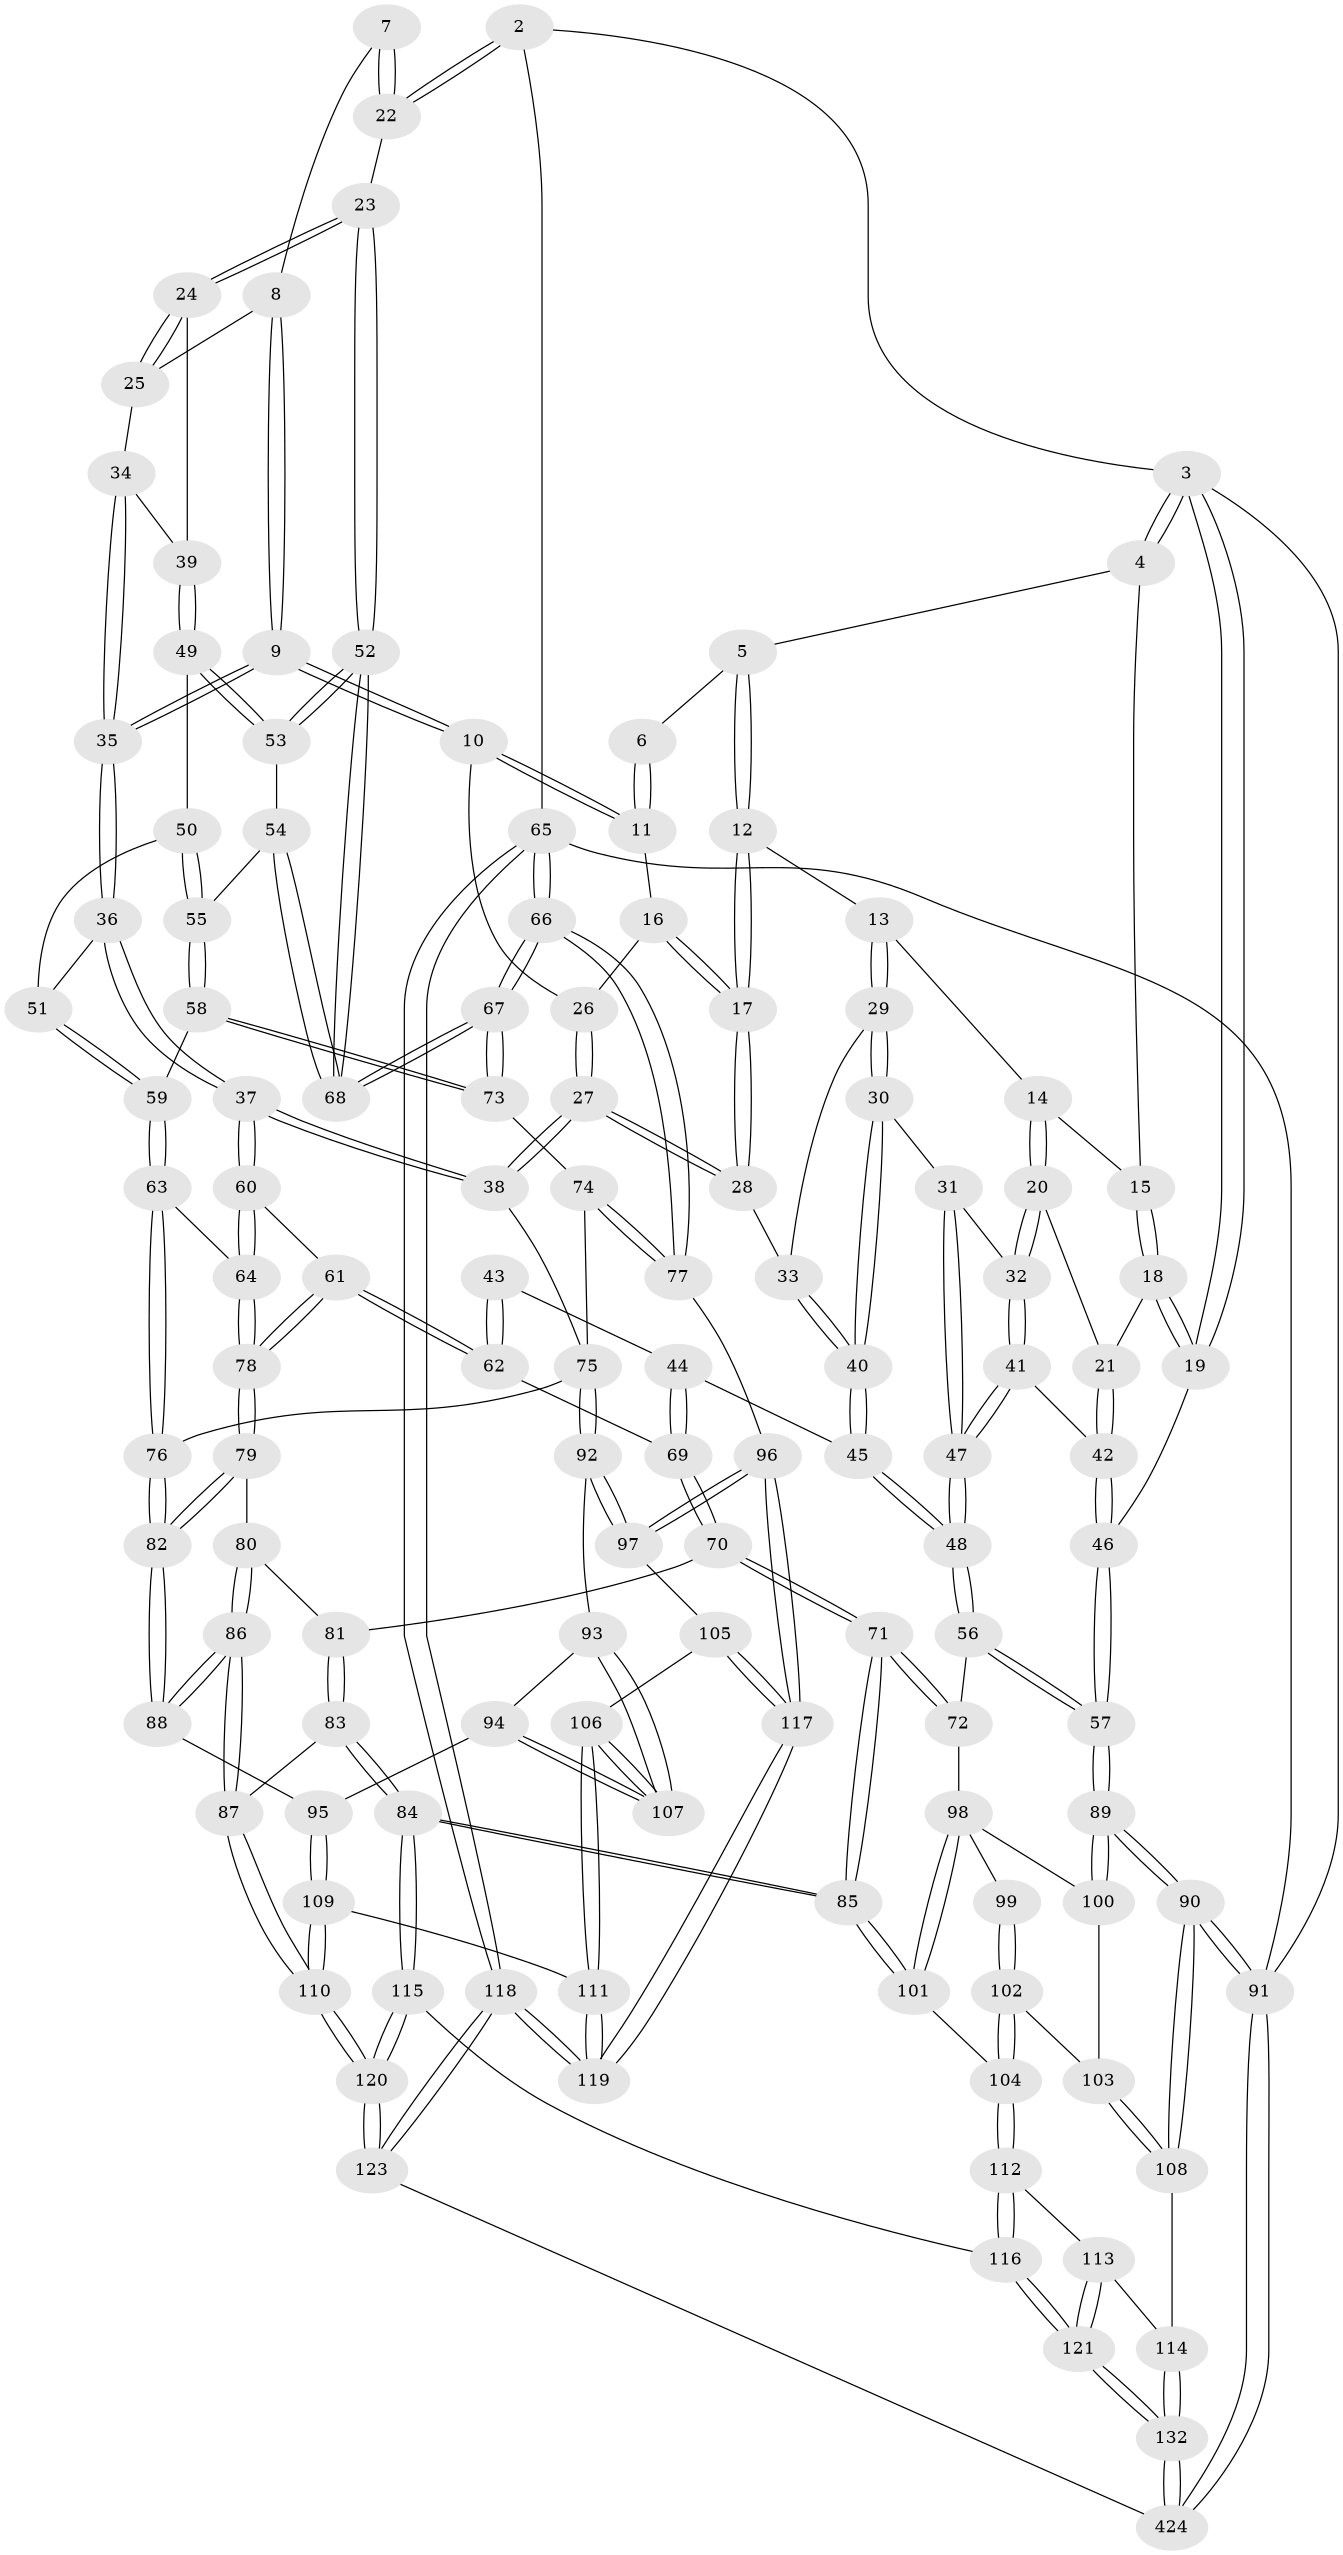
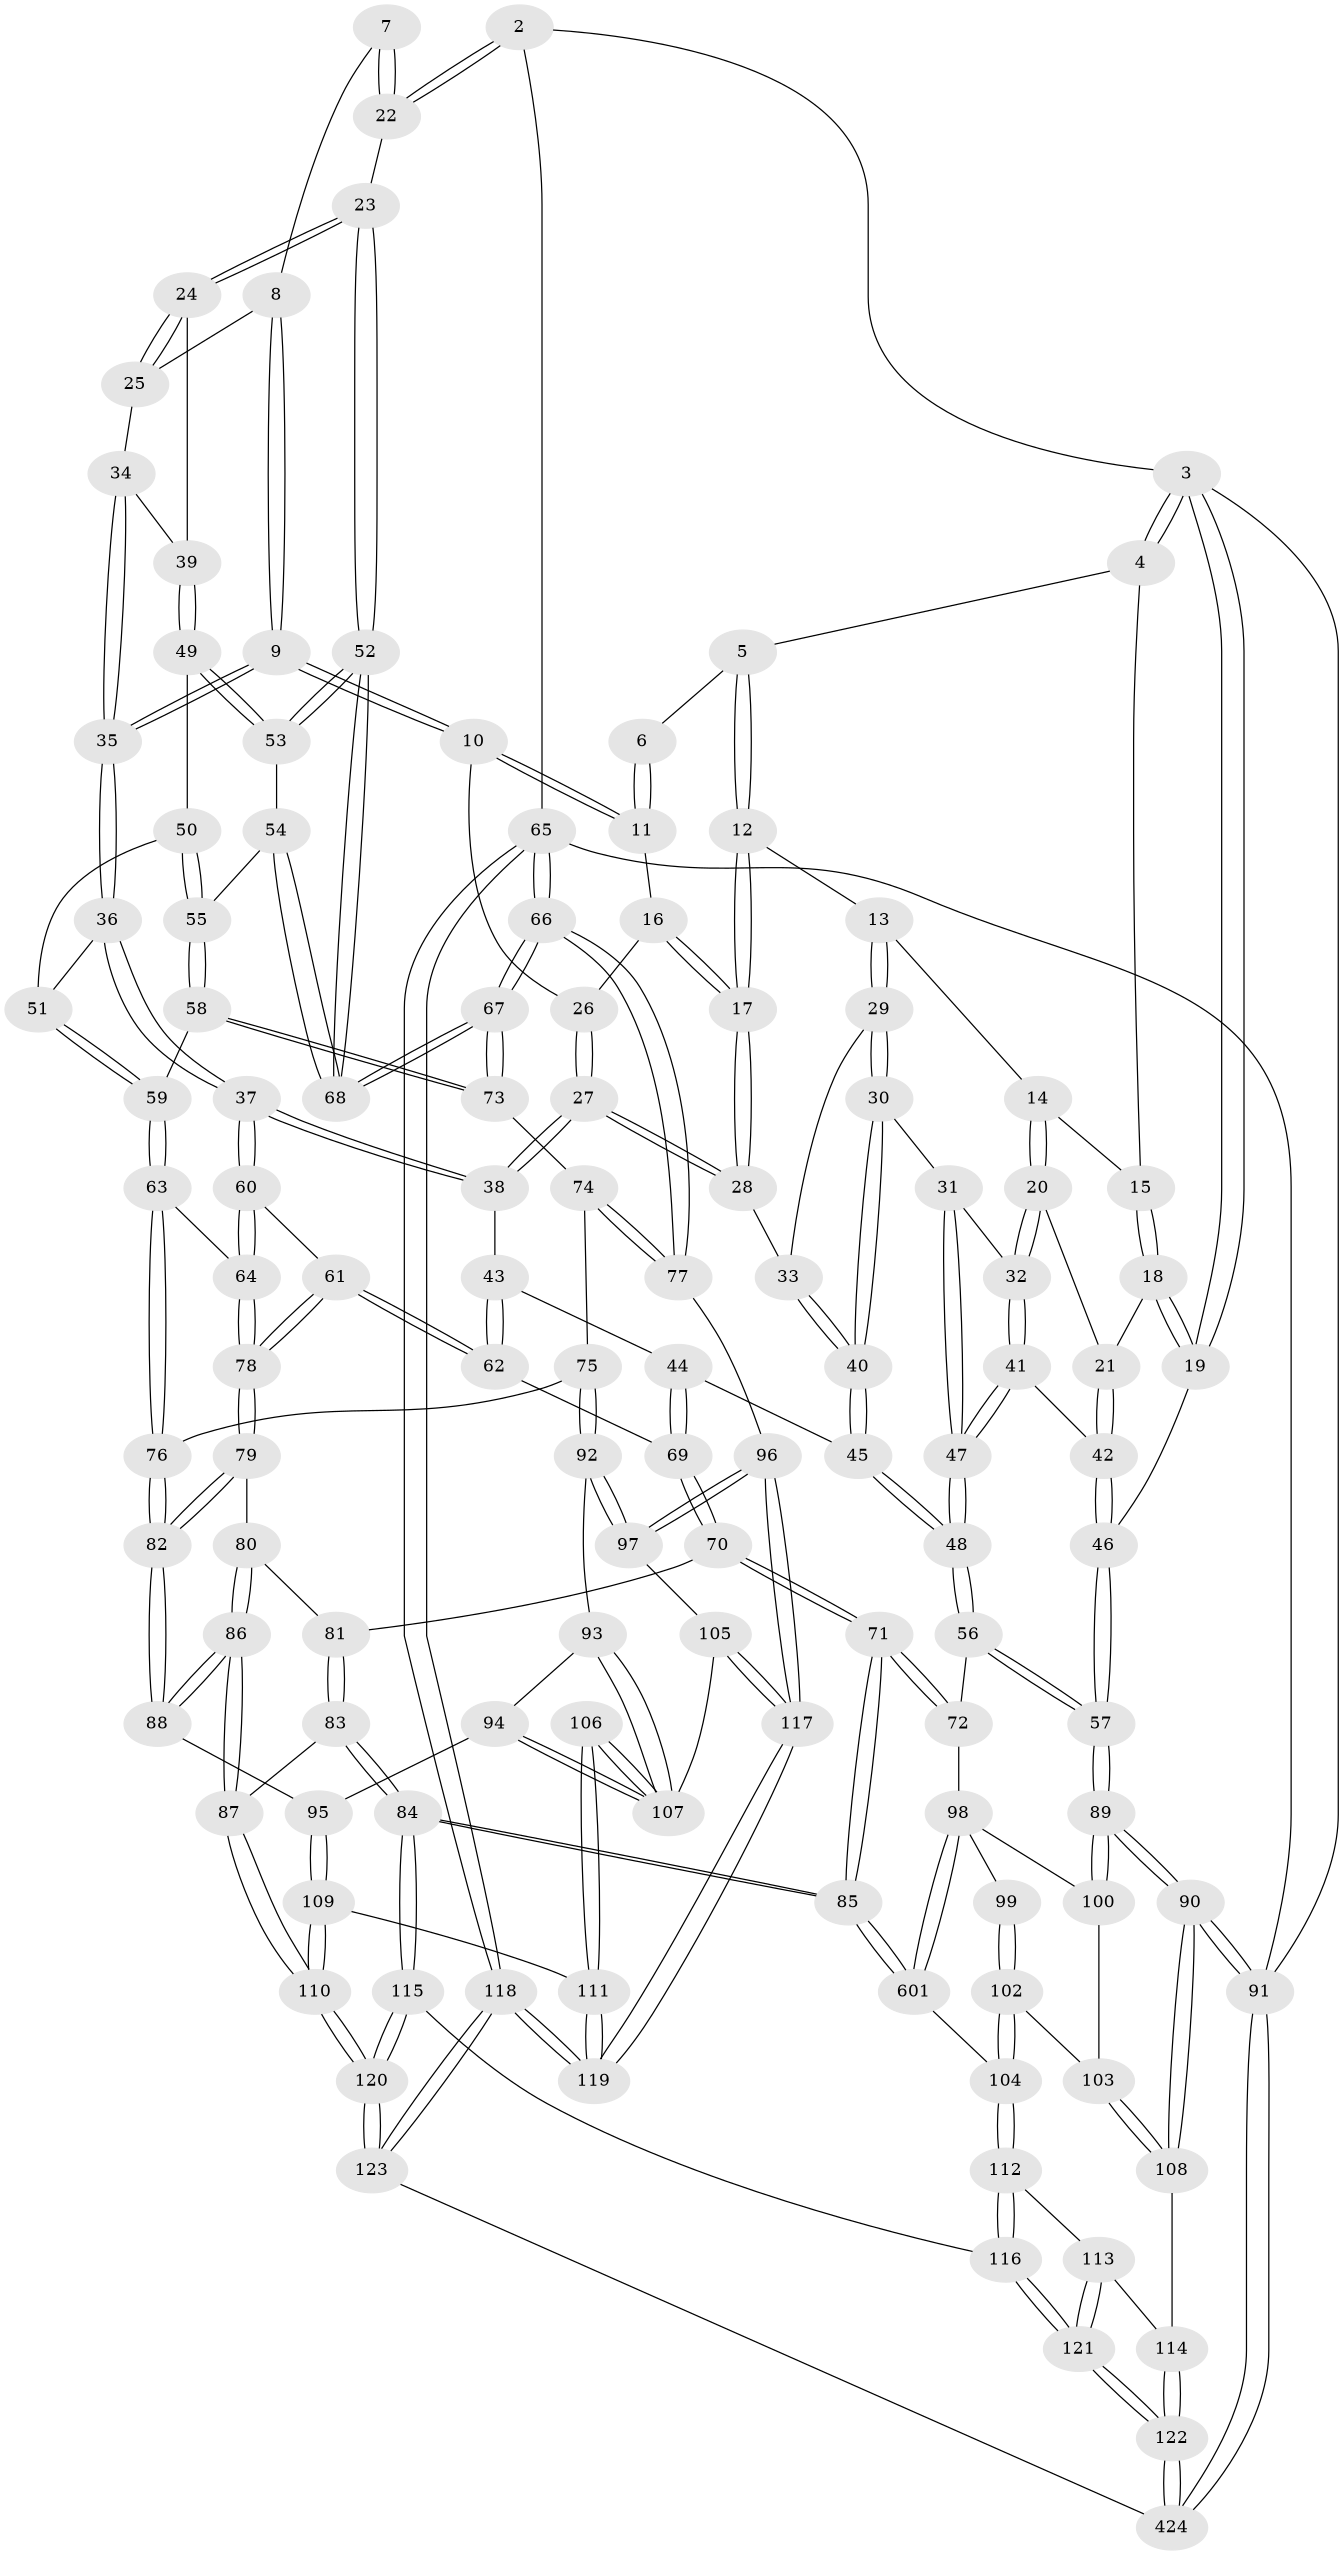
(549, 1274) -> (495, 1233)
(651, 1679) -> (702, 1726)
(914, 1992) -> (914, 1992)
(1172, 2438) -> (1172, 2438)
